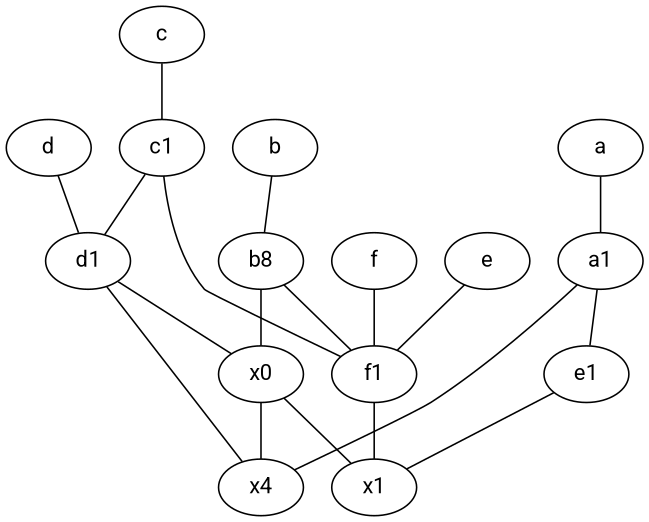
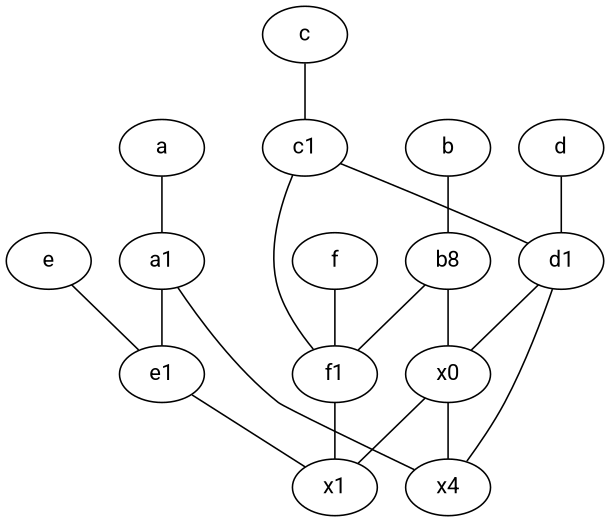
(431, 317) -> (105, 317)
